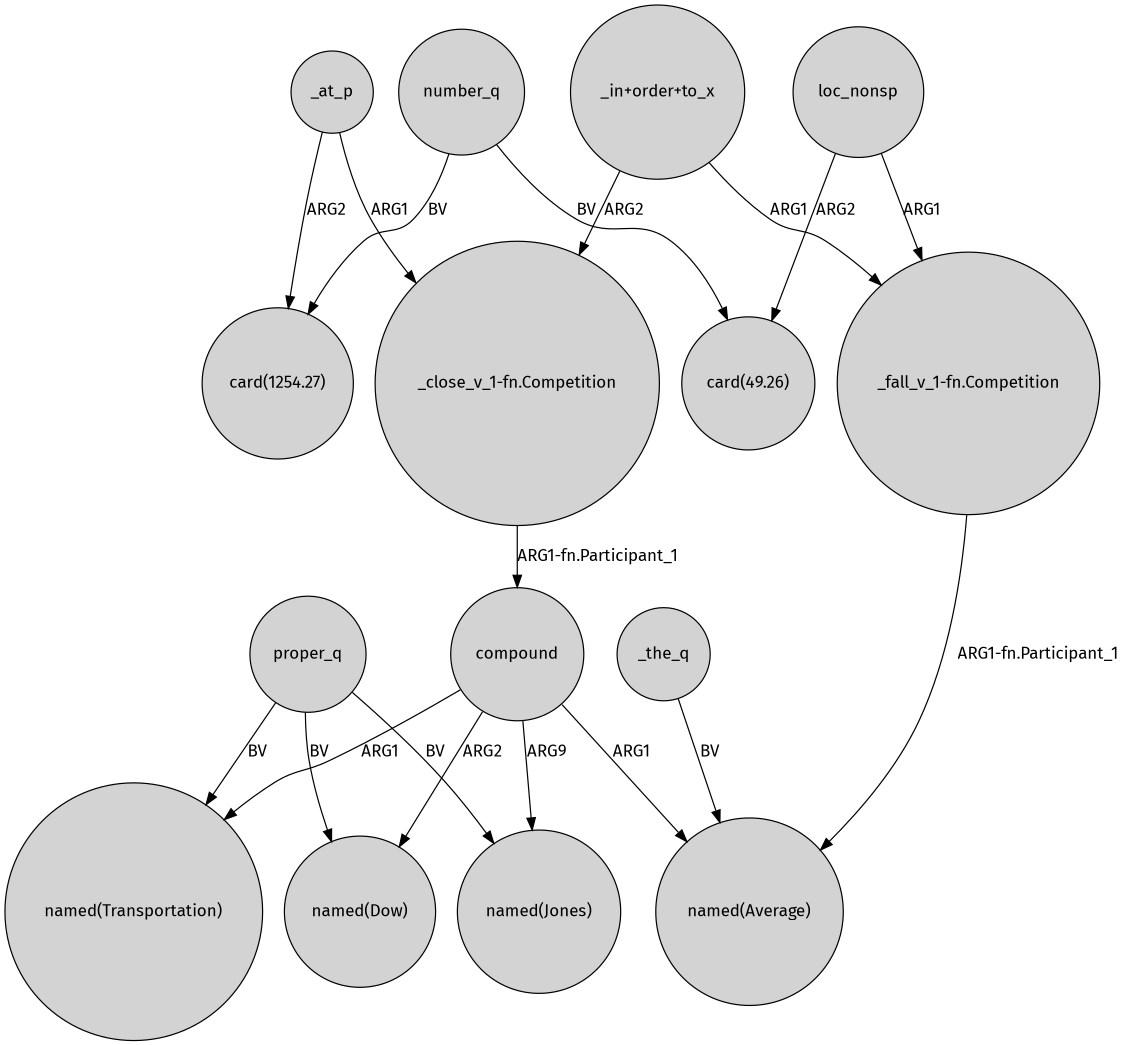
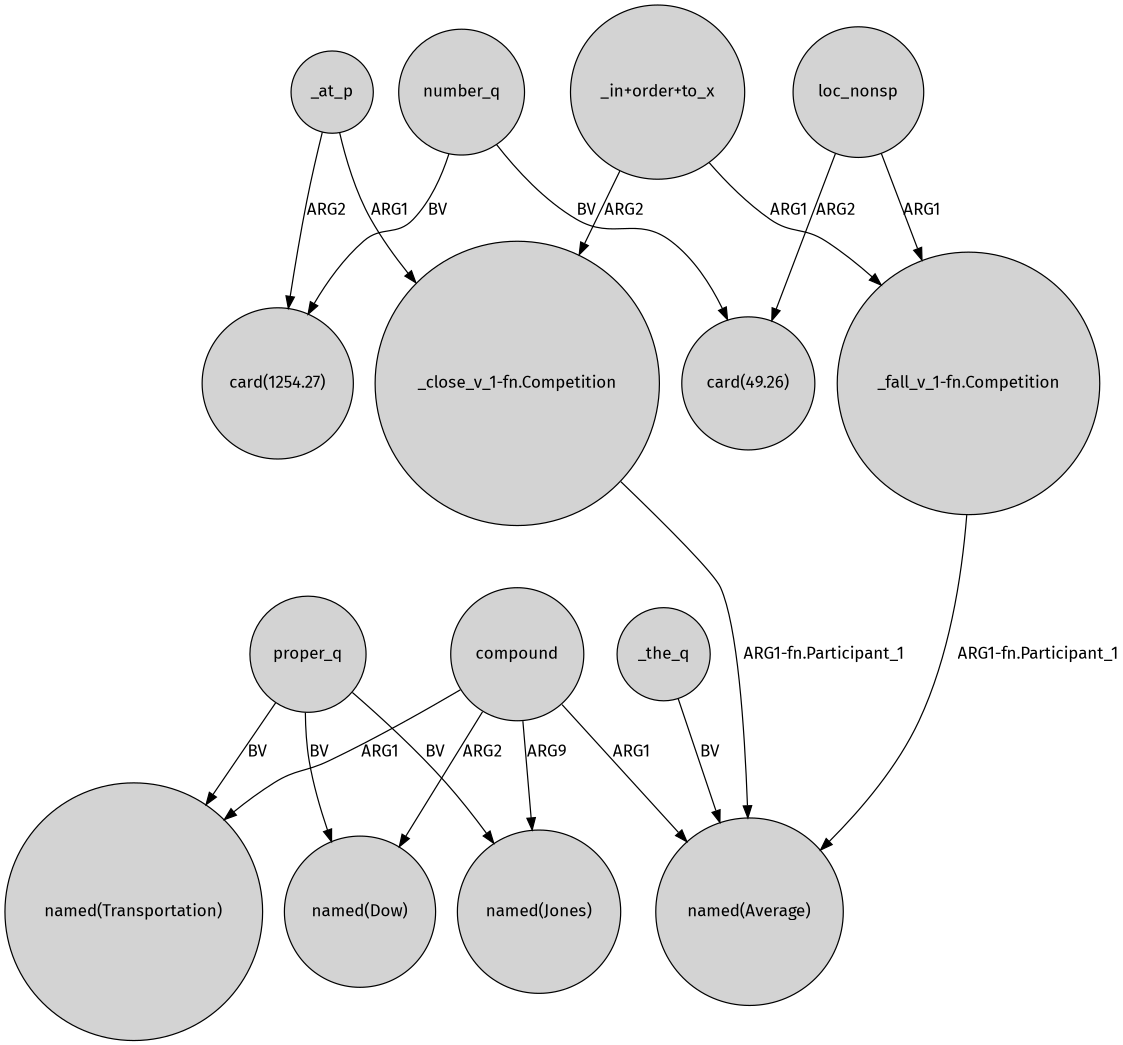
(517, 551) -> (731, 623)
